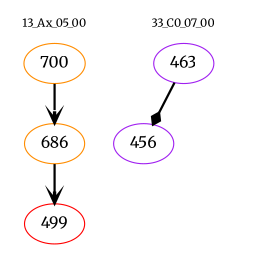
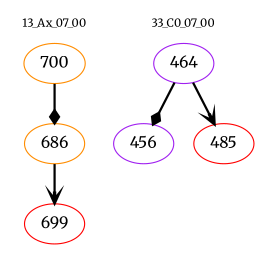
(55, 24) -> (55, 24)
(184, 63) -> (184, 63)
(55, 97) -> (55, 97)
none -> (224, 144)
(55, 224) -> (55, 224)
